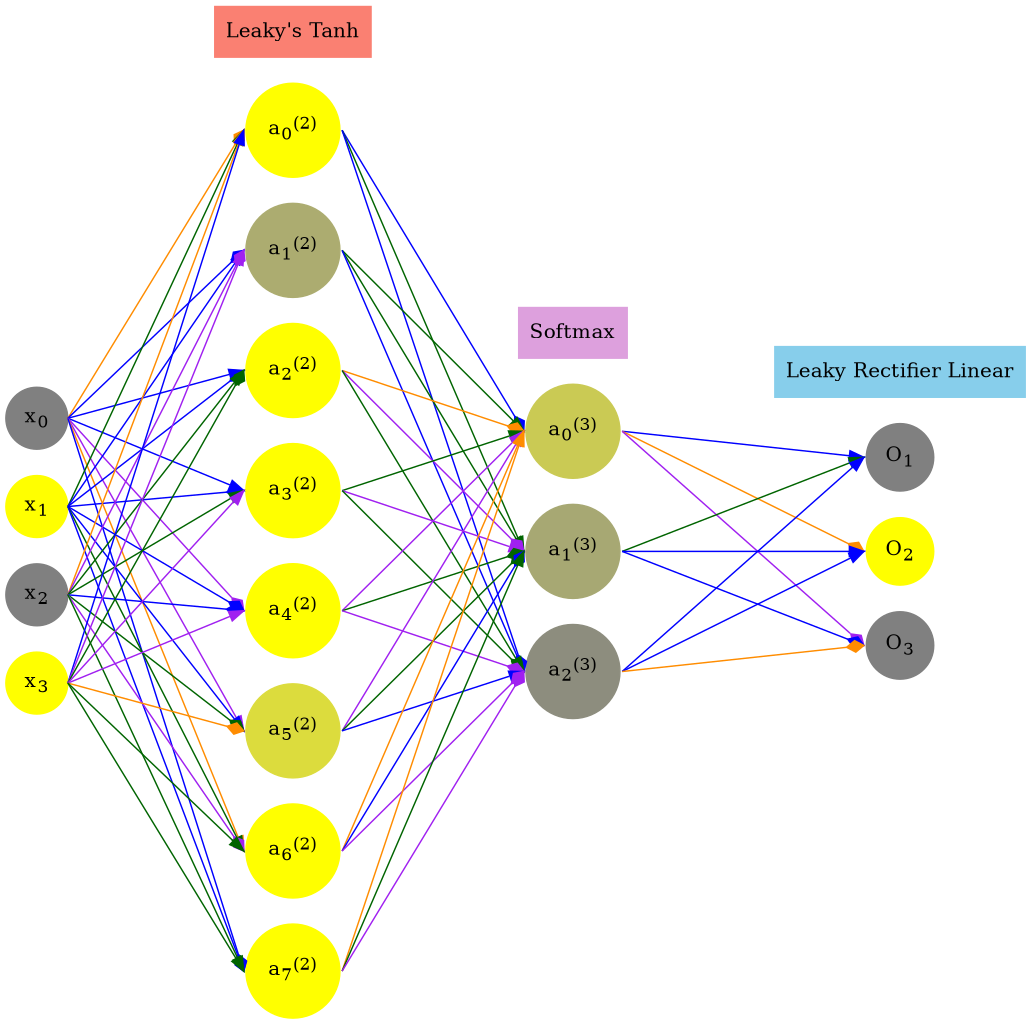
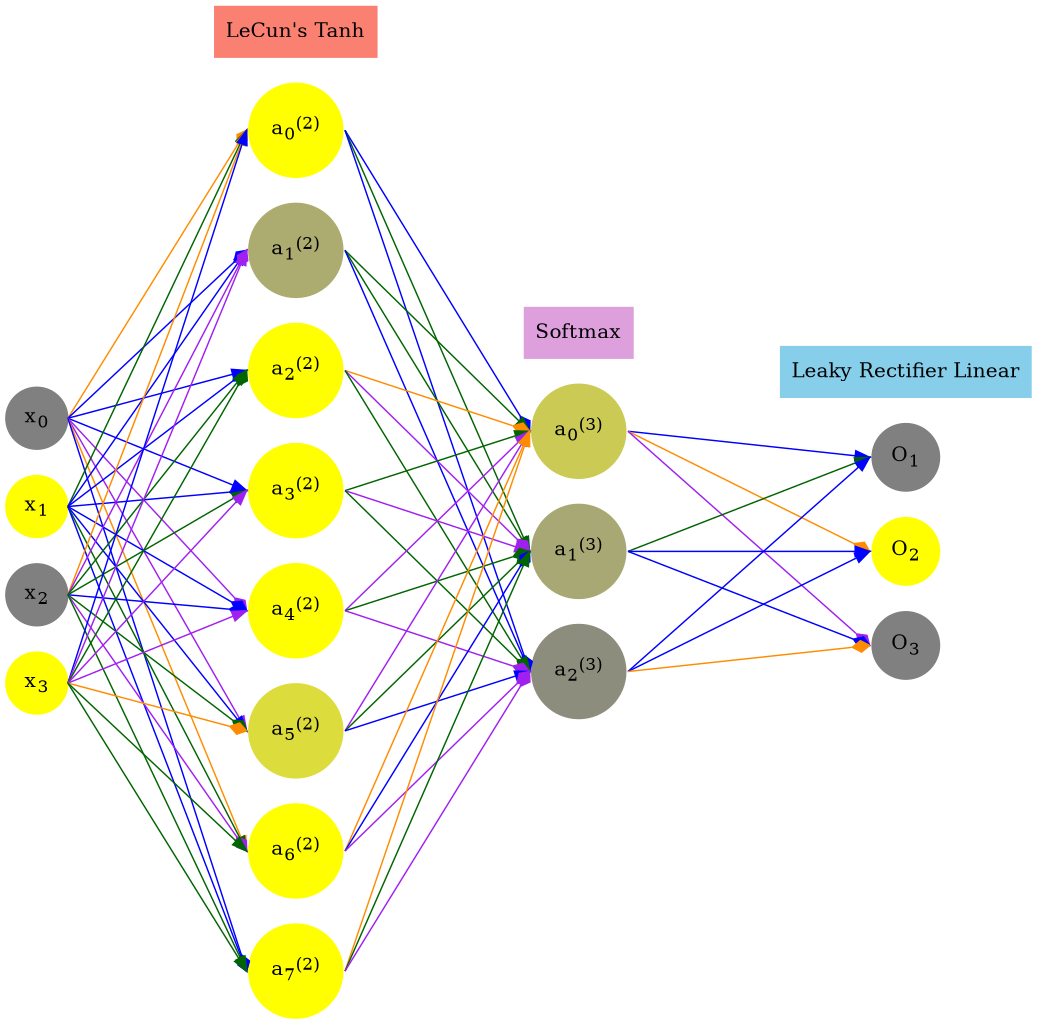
(293, 32) -> (296, 32)
